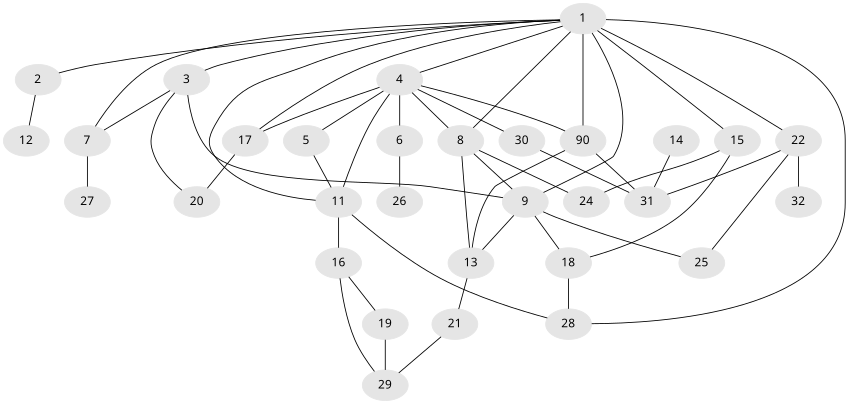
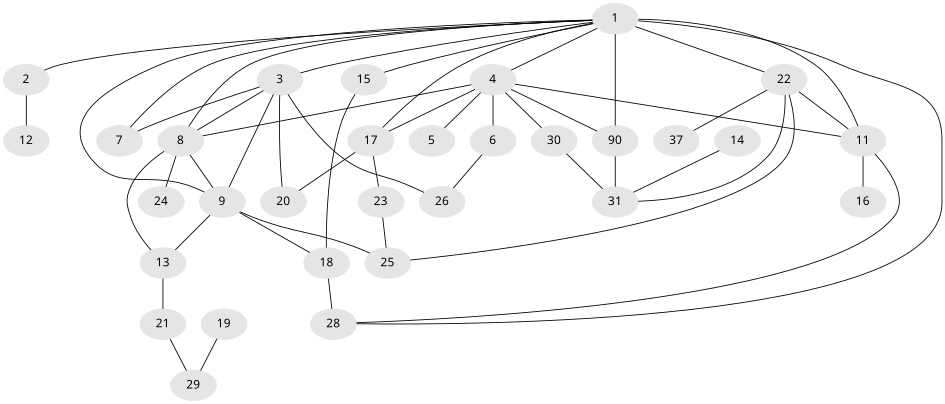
none -> (230, 110)
none -> (352, 164)
(671, 169) -> none
(322, 171) -> (824, 110)
(497, 185) -> none
(87, 202) -> none
none -> (381, 202)
(799, 202) -> (676, 141)
(362, 294) -> none
(350, 328) -> none
